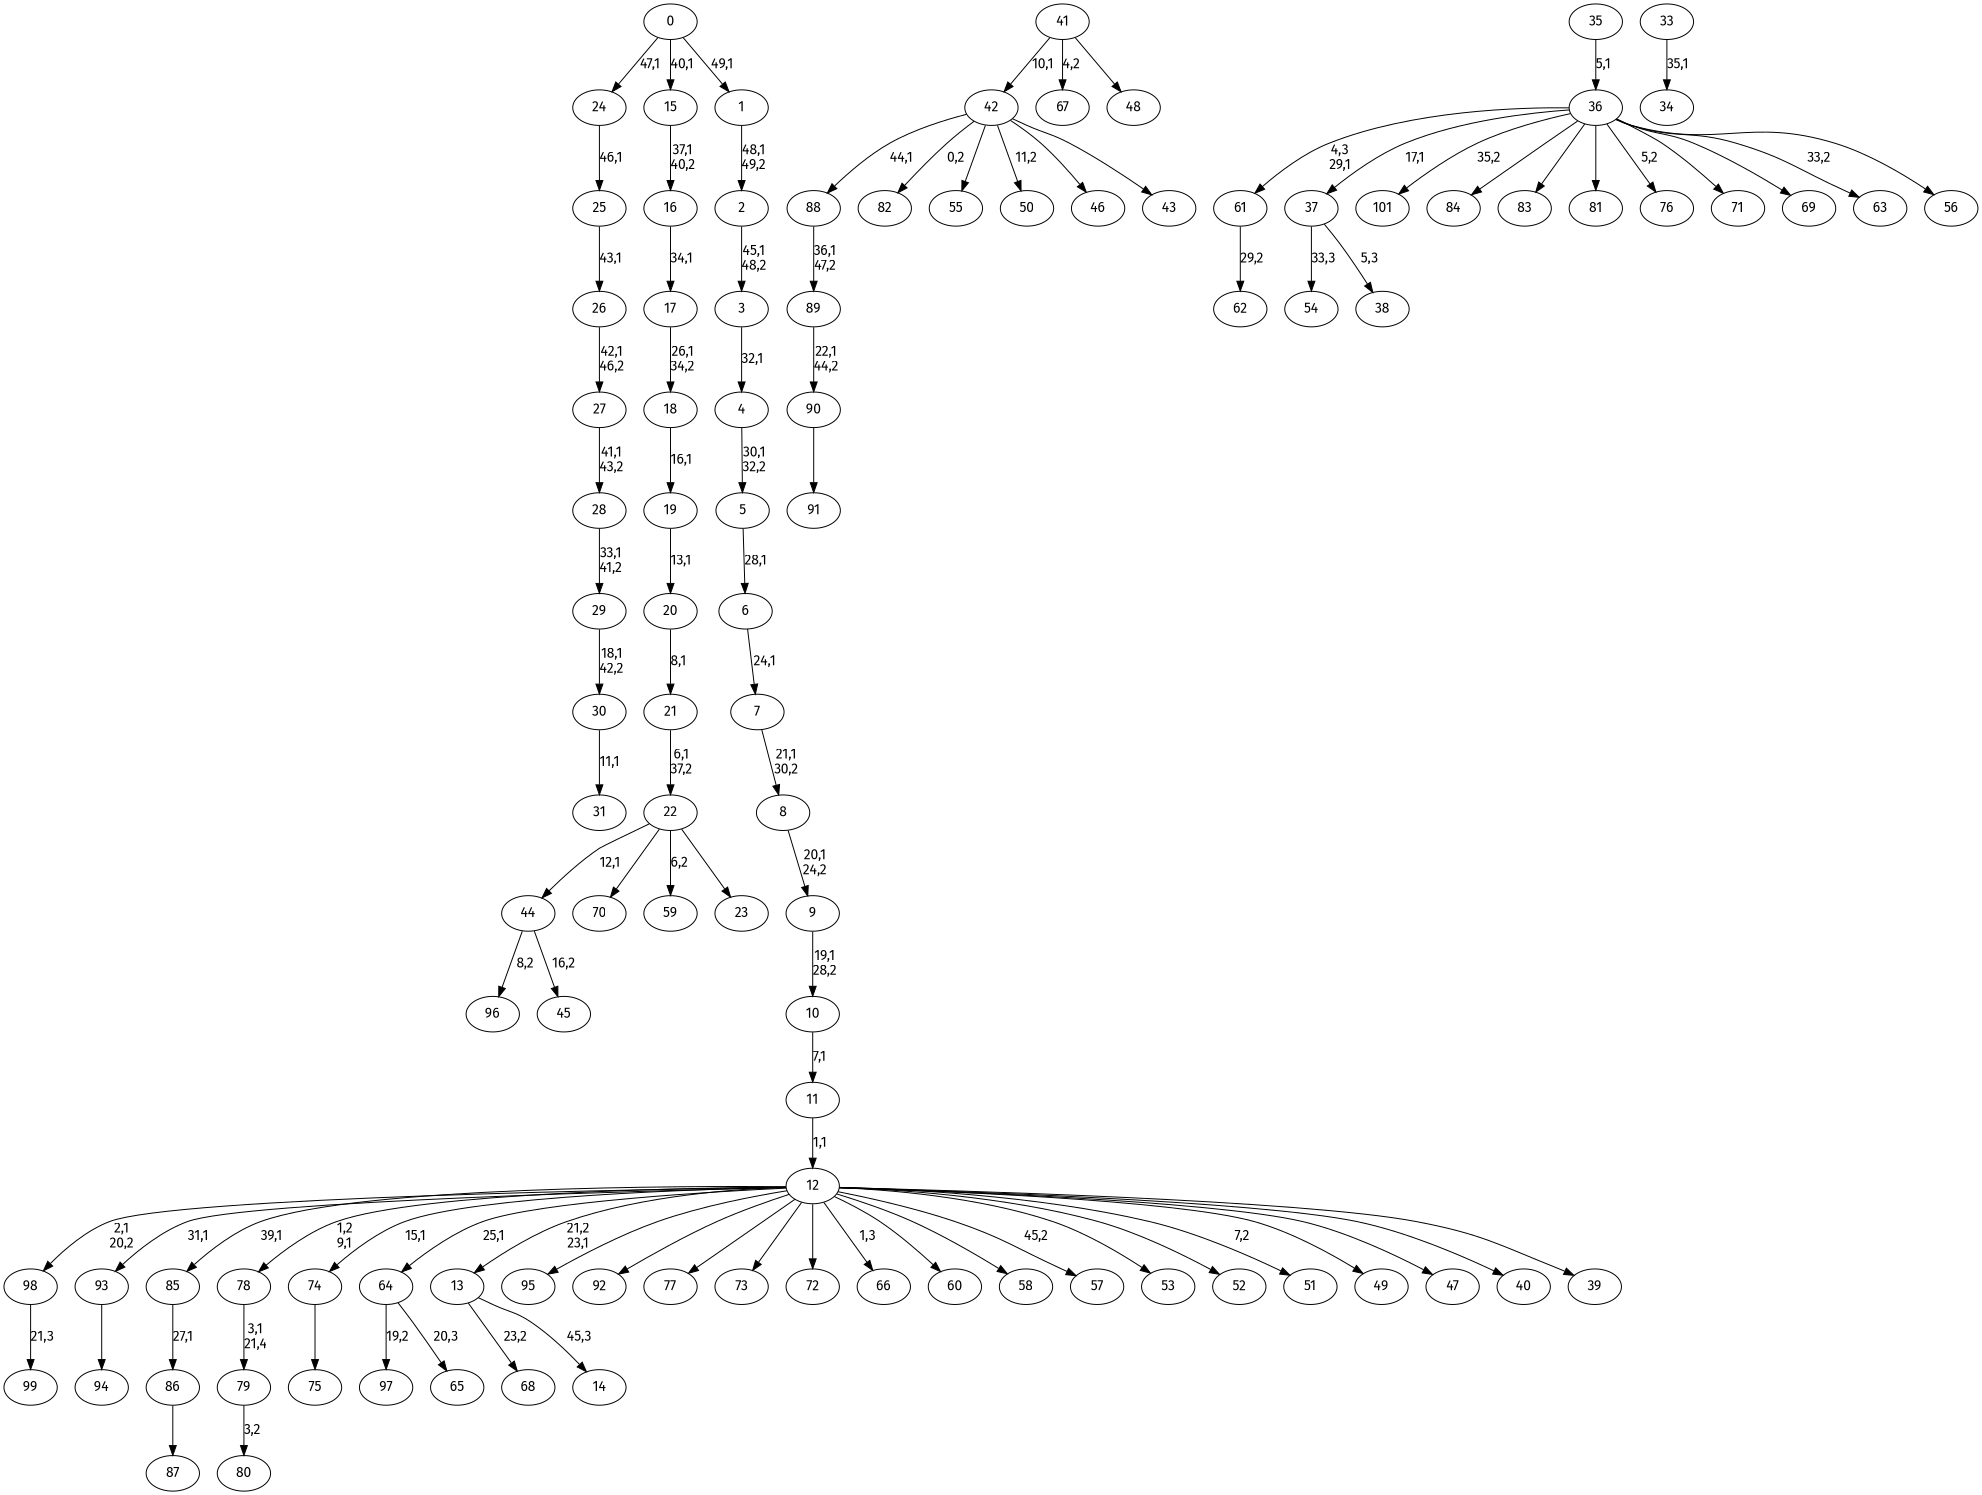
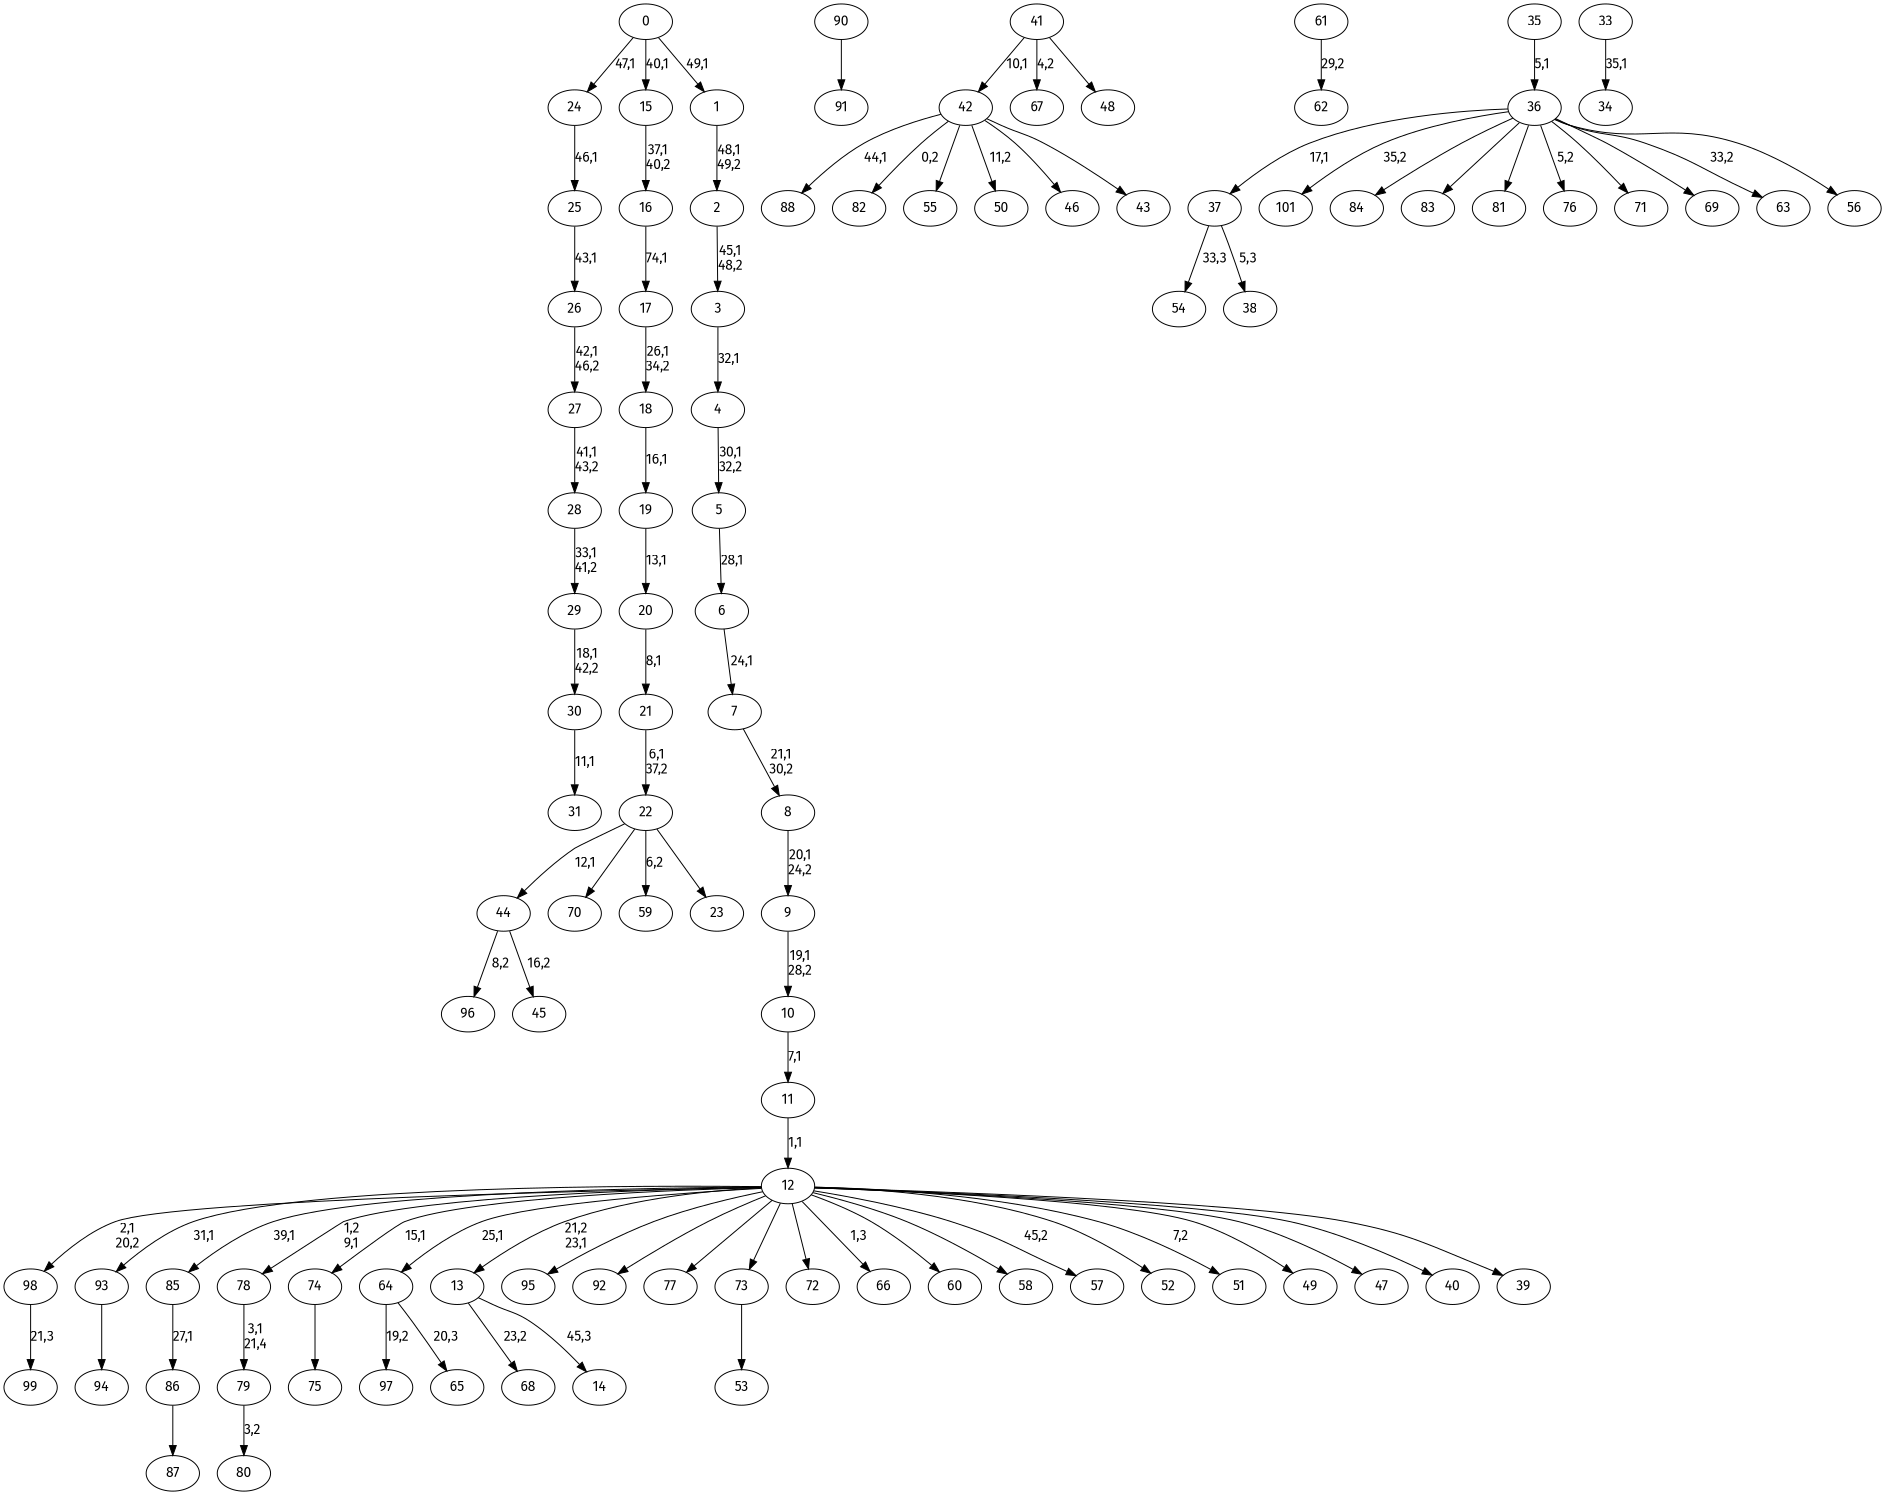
(1408, 121) -> none
(682, 259) -> (657, 259)
(814, 309) -> none
(1004, 1208) -> (742, 1332)
